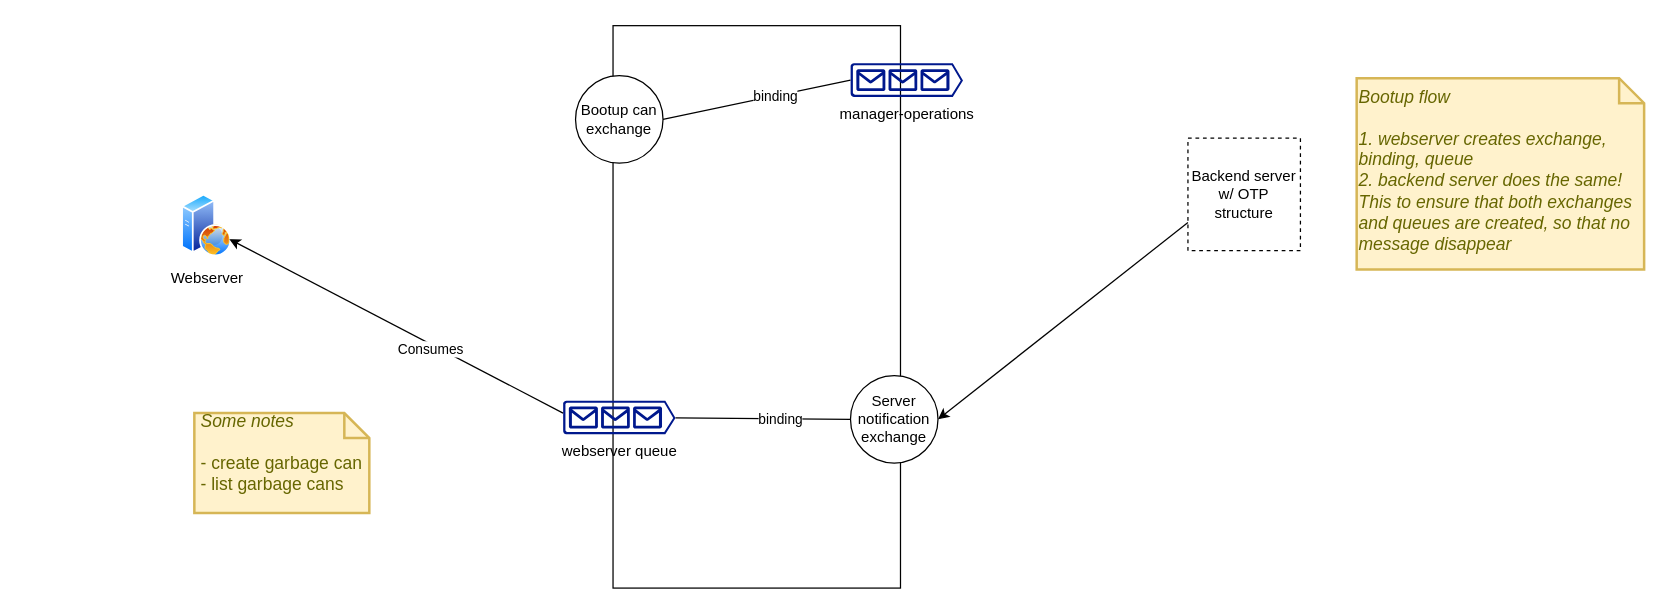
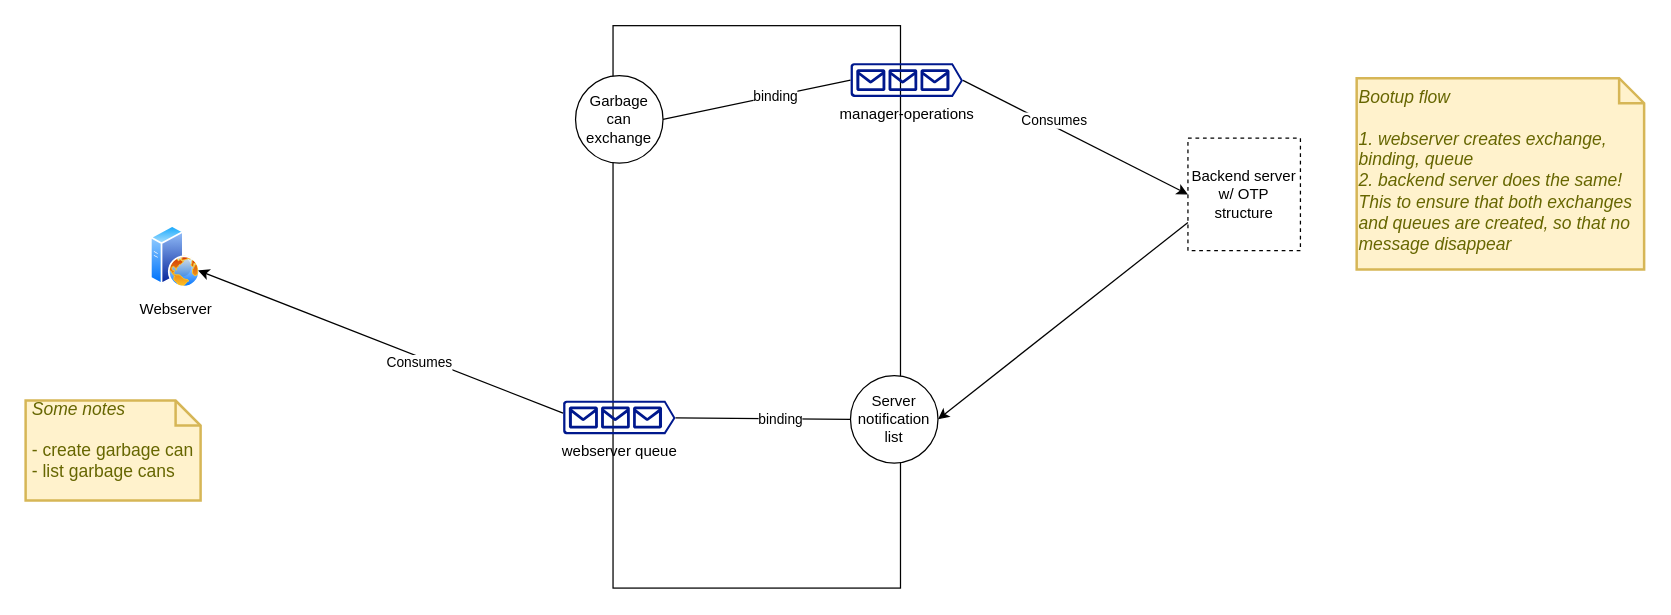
(619, 119) -> (619, 119)
none -> (1072, 136)
(207, 226) -> (176, 257)
(894, 419) -> (894, 419)
(282, 463) -> (113, 451)
